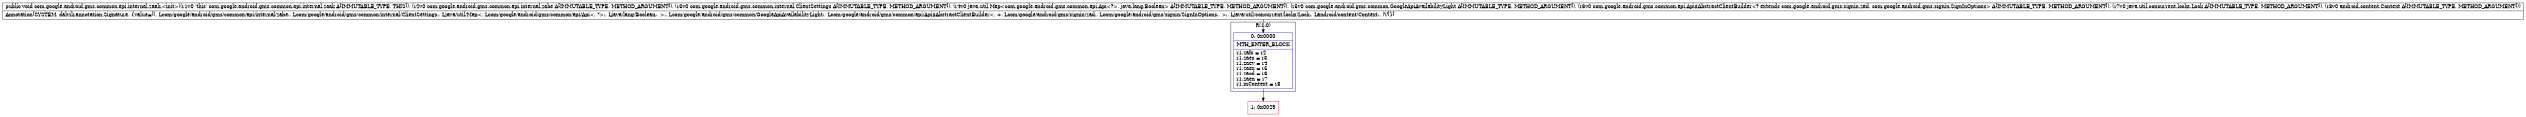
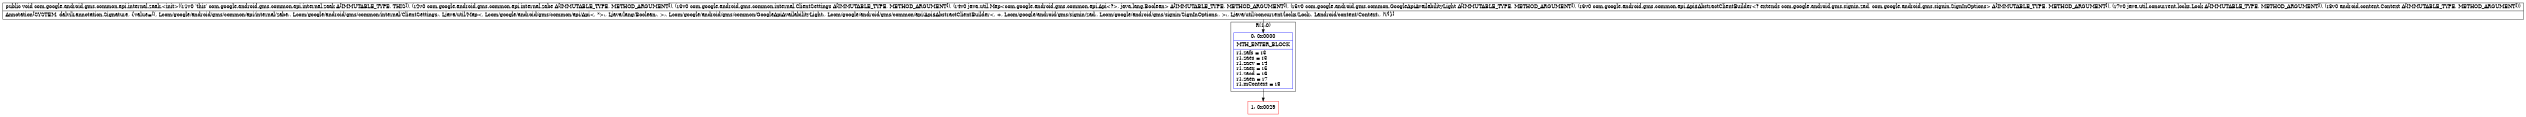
(1251, 53) -> (1251, 53)
